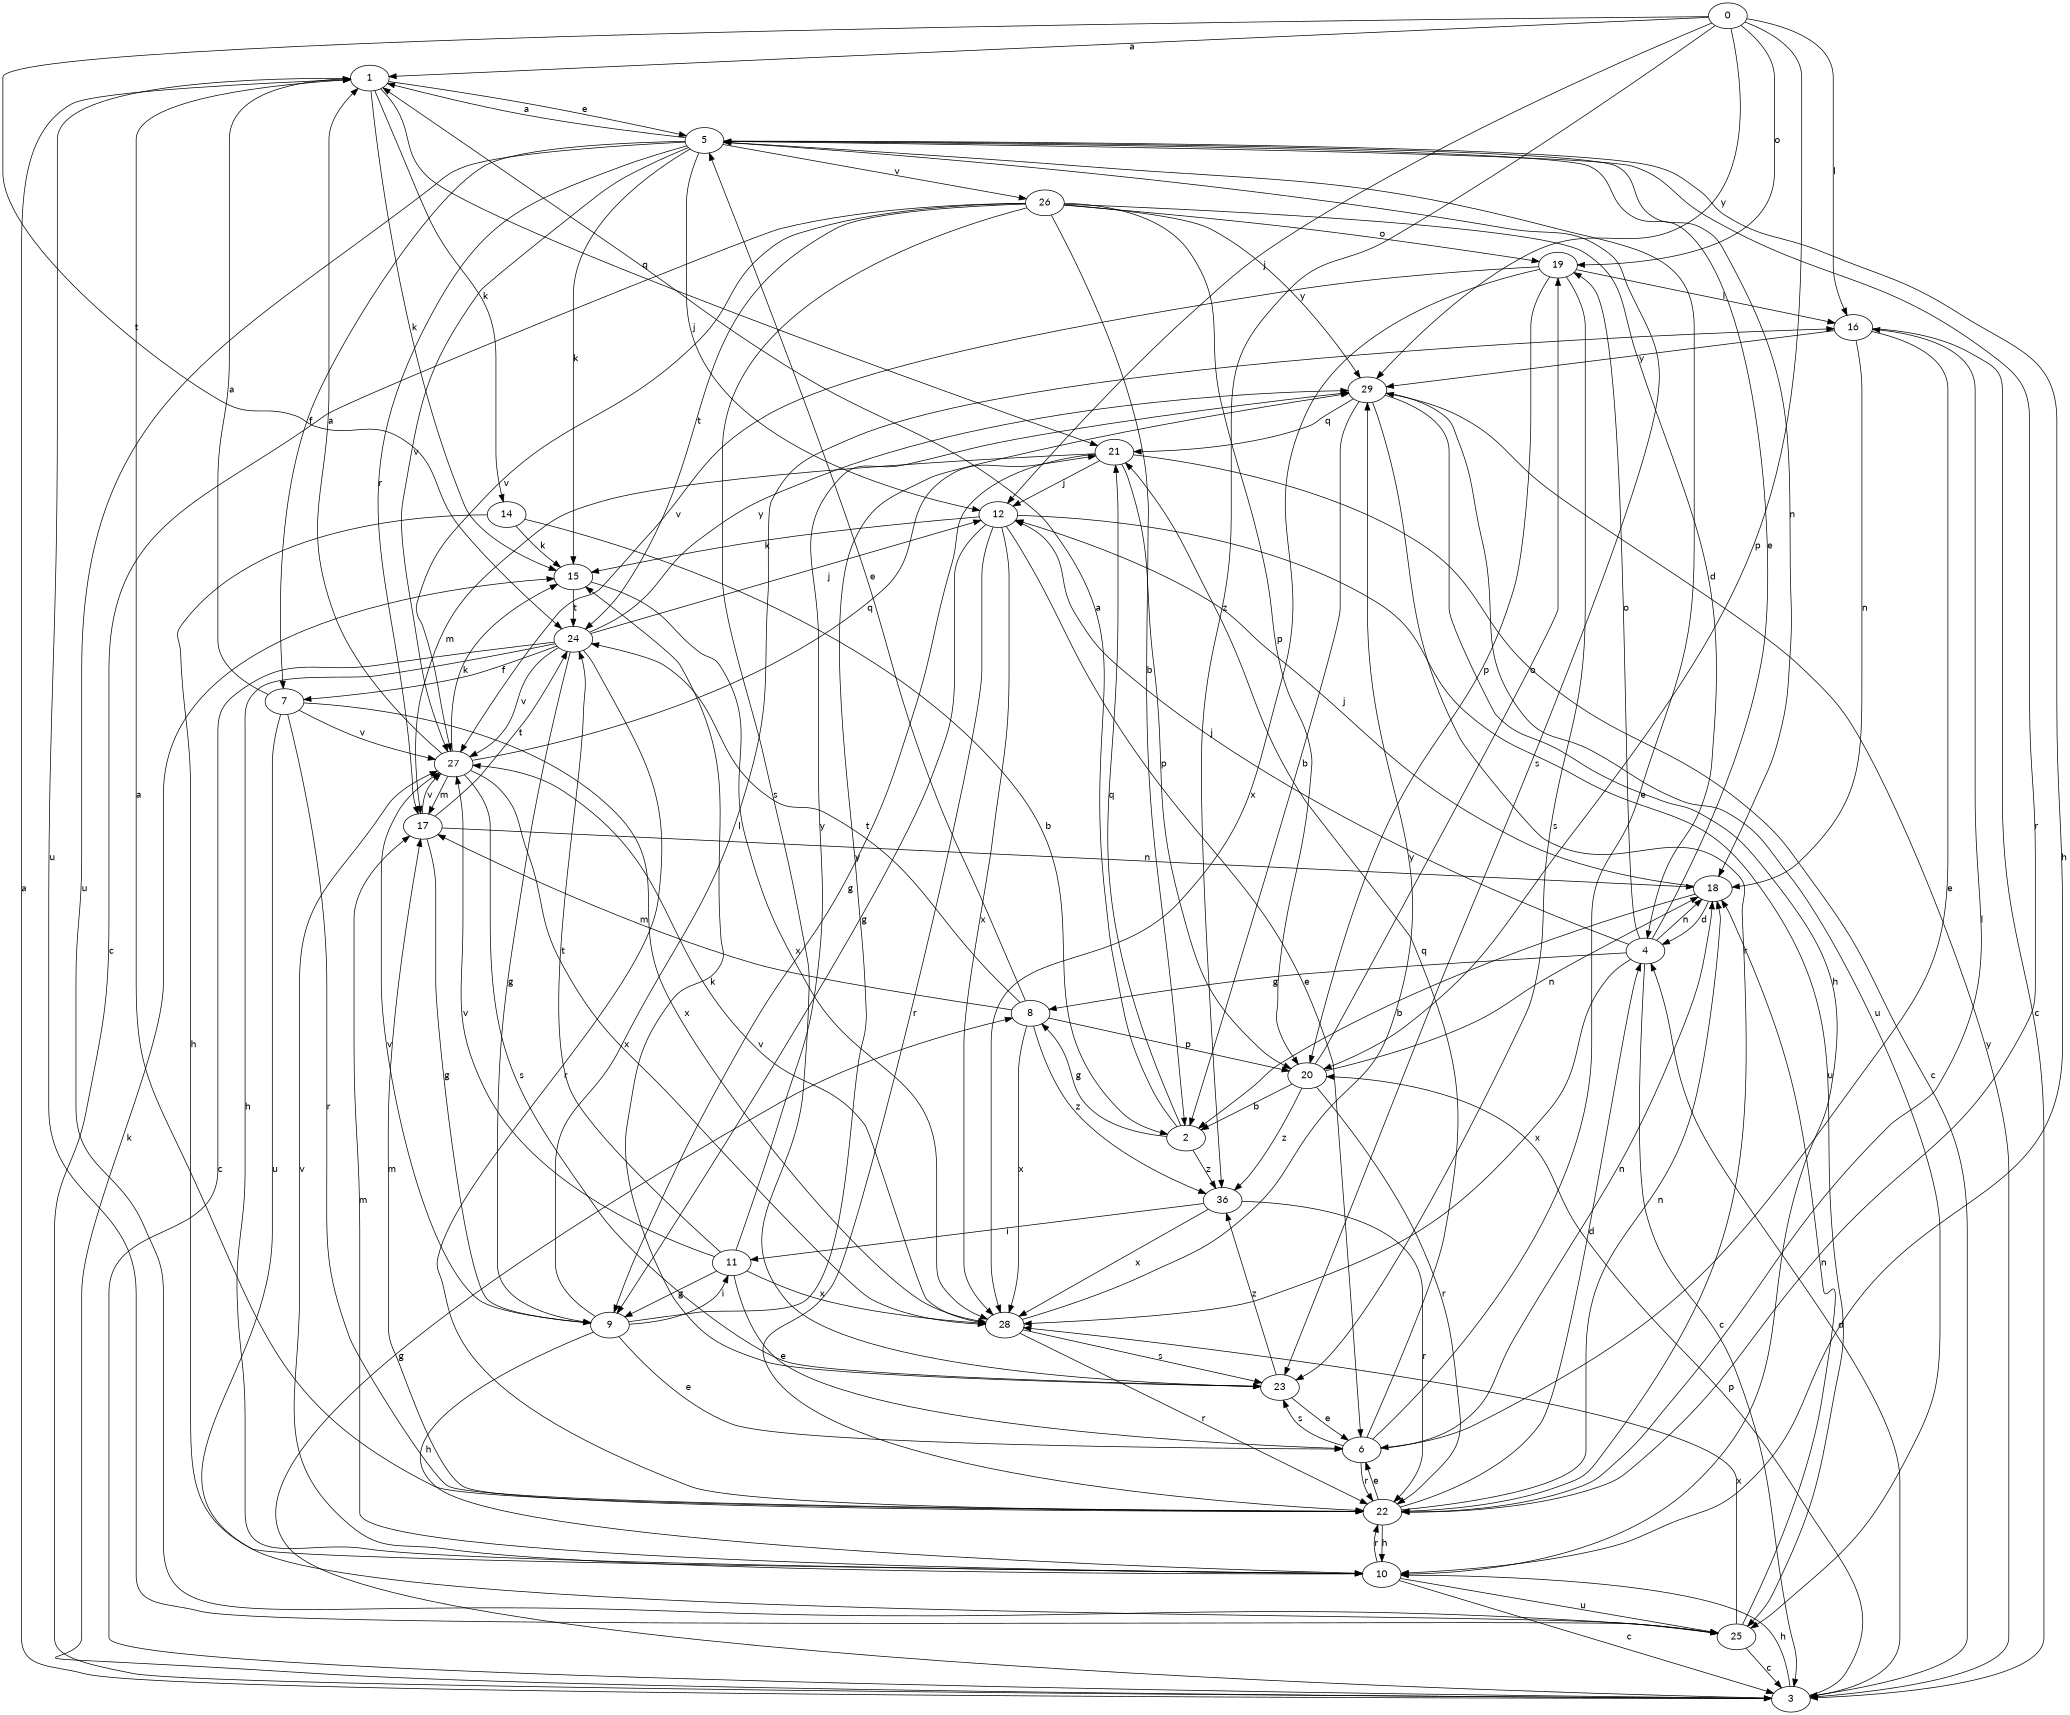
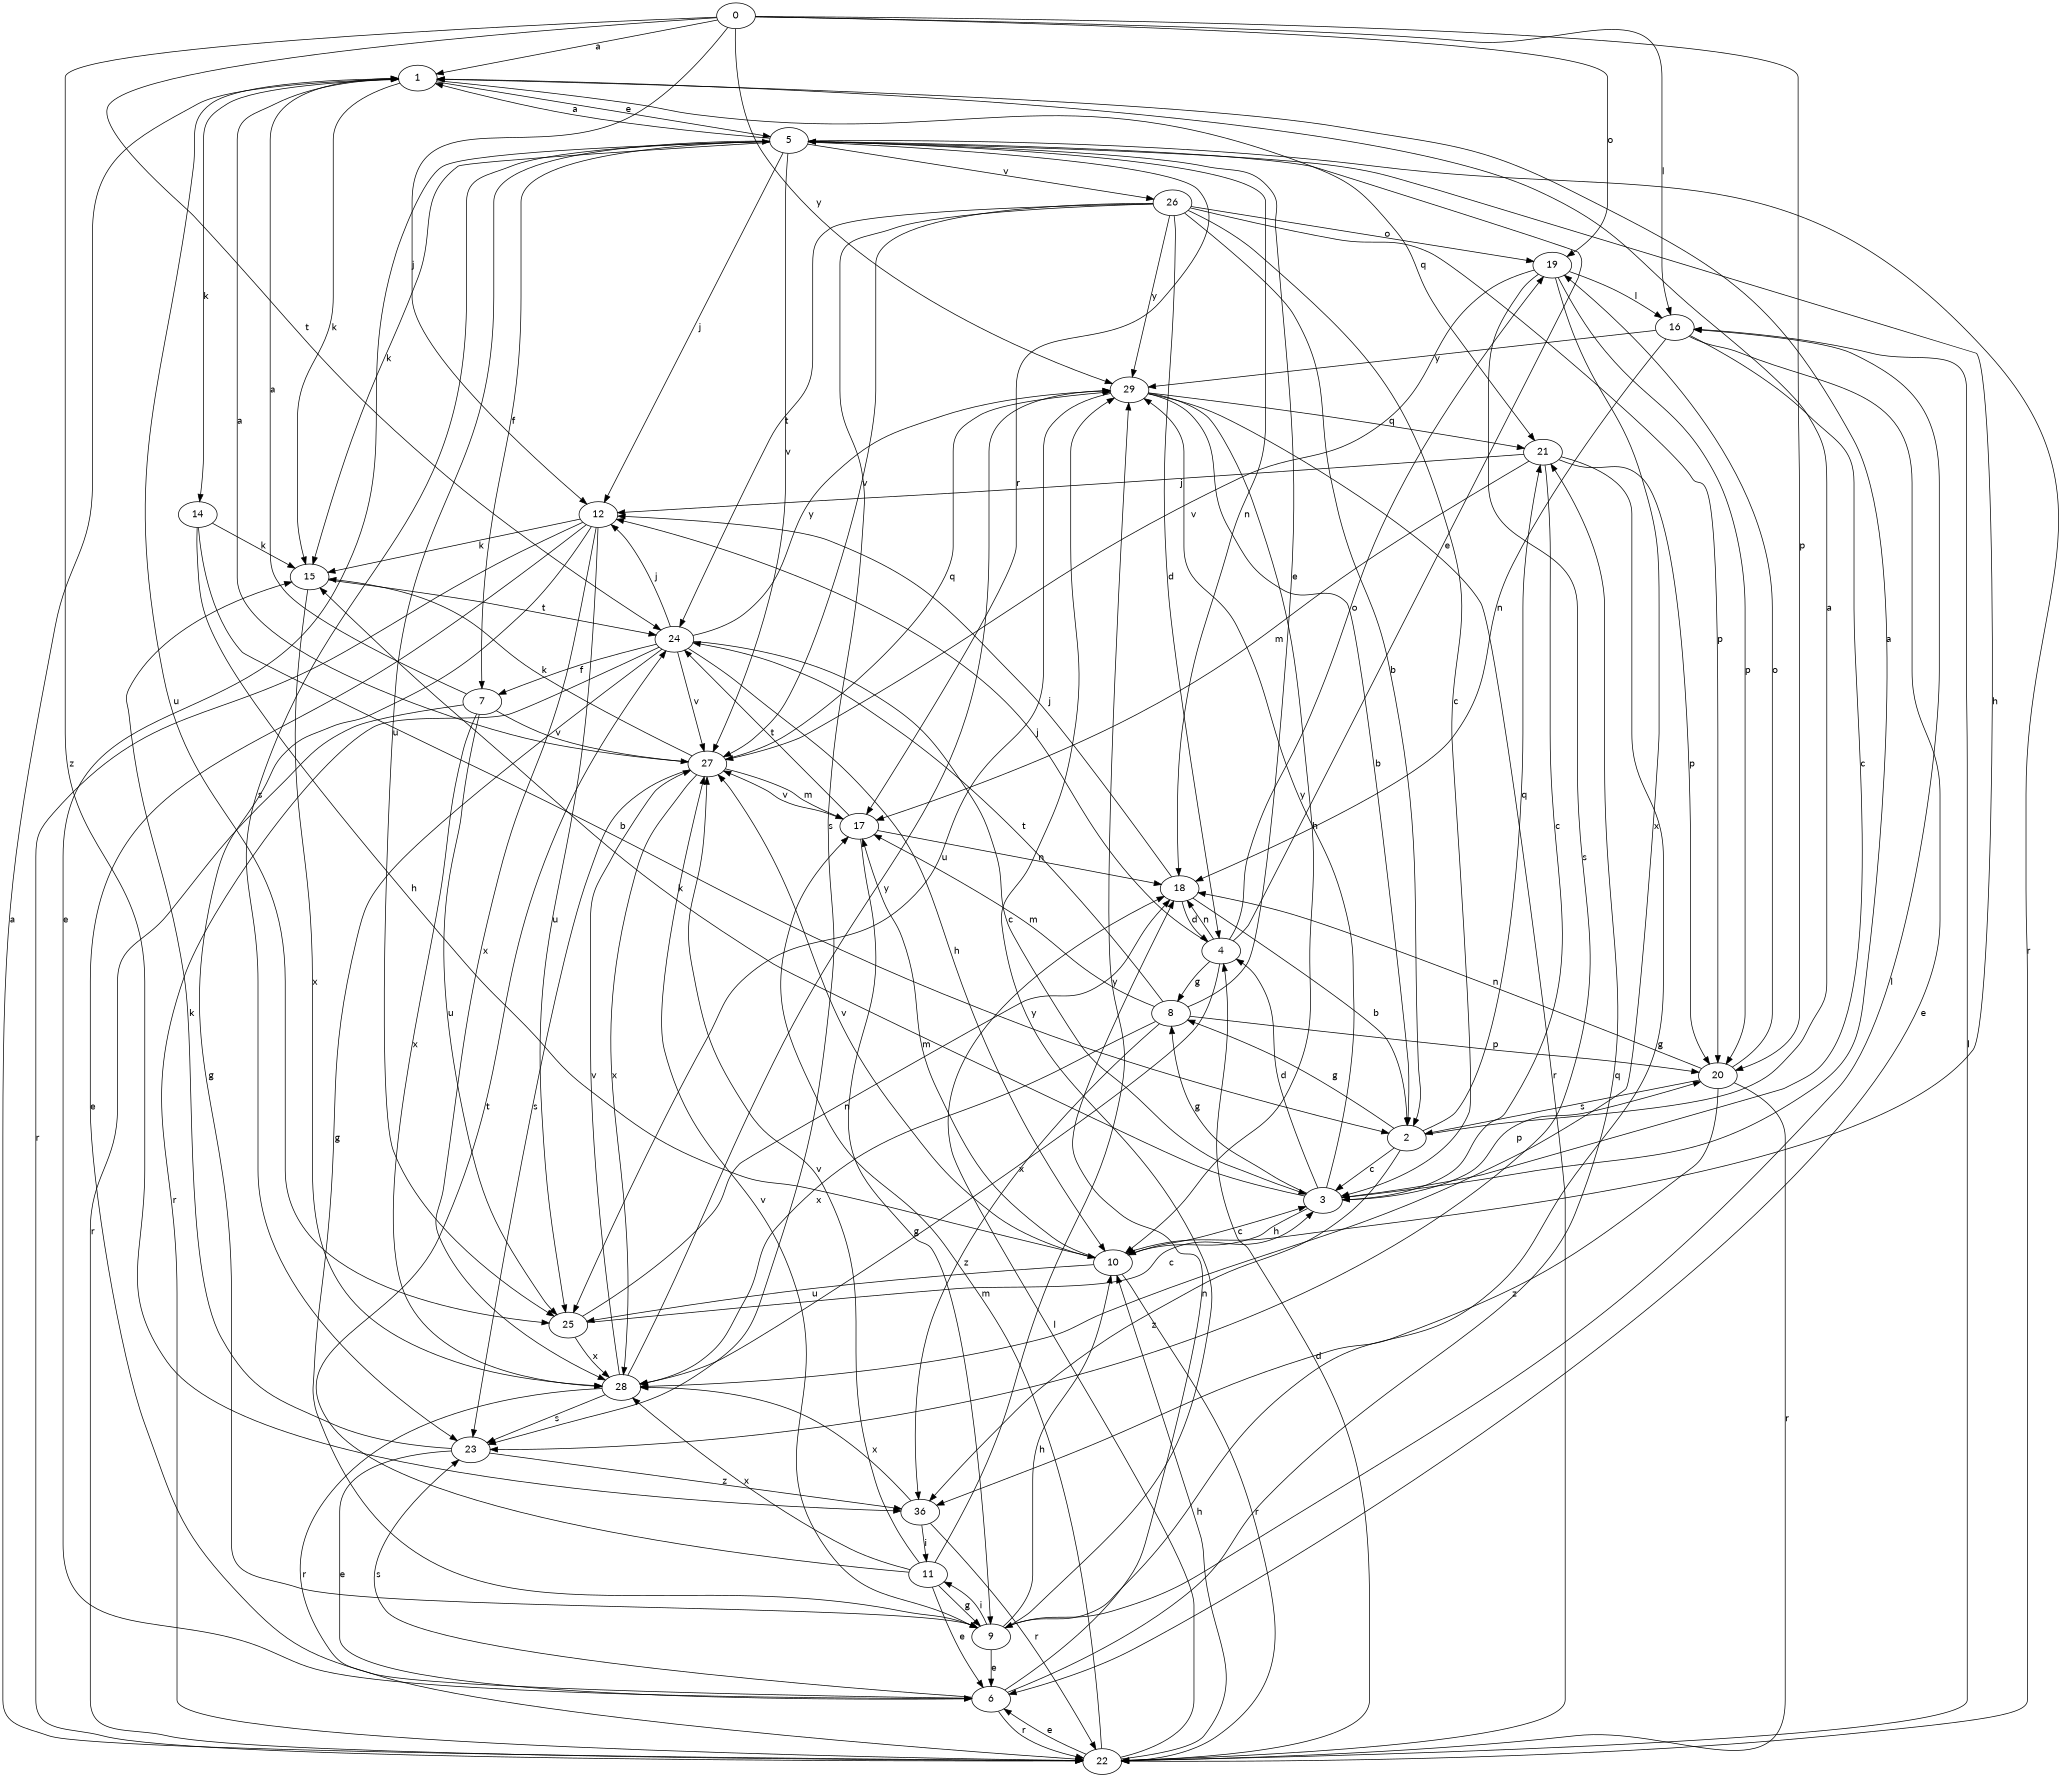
(813, 640) -> (946, 573)
(1256, 1107) -> (1583, 1107)
(1661, 1200) -> (1055, 1325)
(1708, 1320) -> (1368, 1167)
